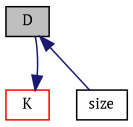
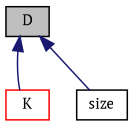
(37, 56) -> (18, 71)
